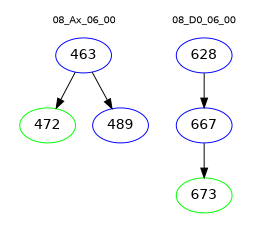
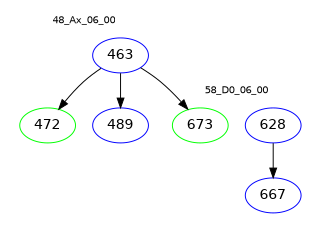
(84, 21) -> (84, 21)
(204, 21) -> (237, 91)
(204, 156) -> (171, 91)
